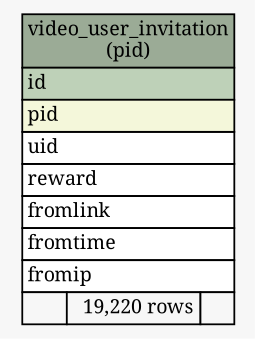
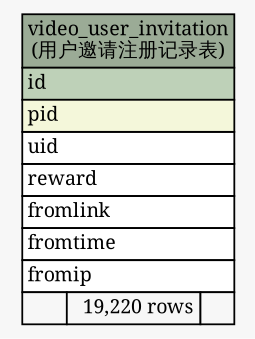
(128, 51) -> (128, 51)
